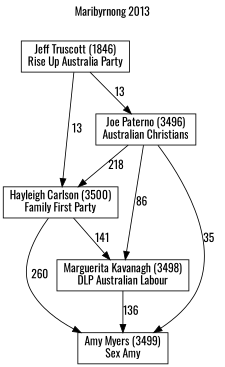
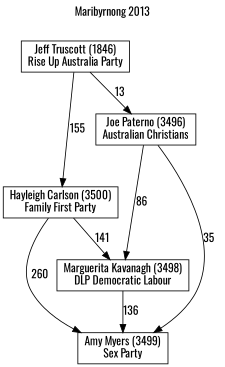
(77, 129) -> (77, 129)
(106, 163) -> none
(123, 275) -> (123, 275)
(123, 348) -> (123, 348)
